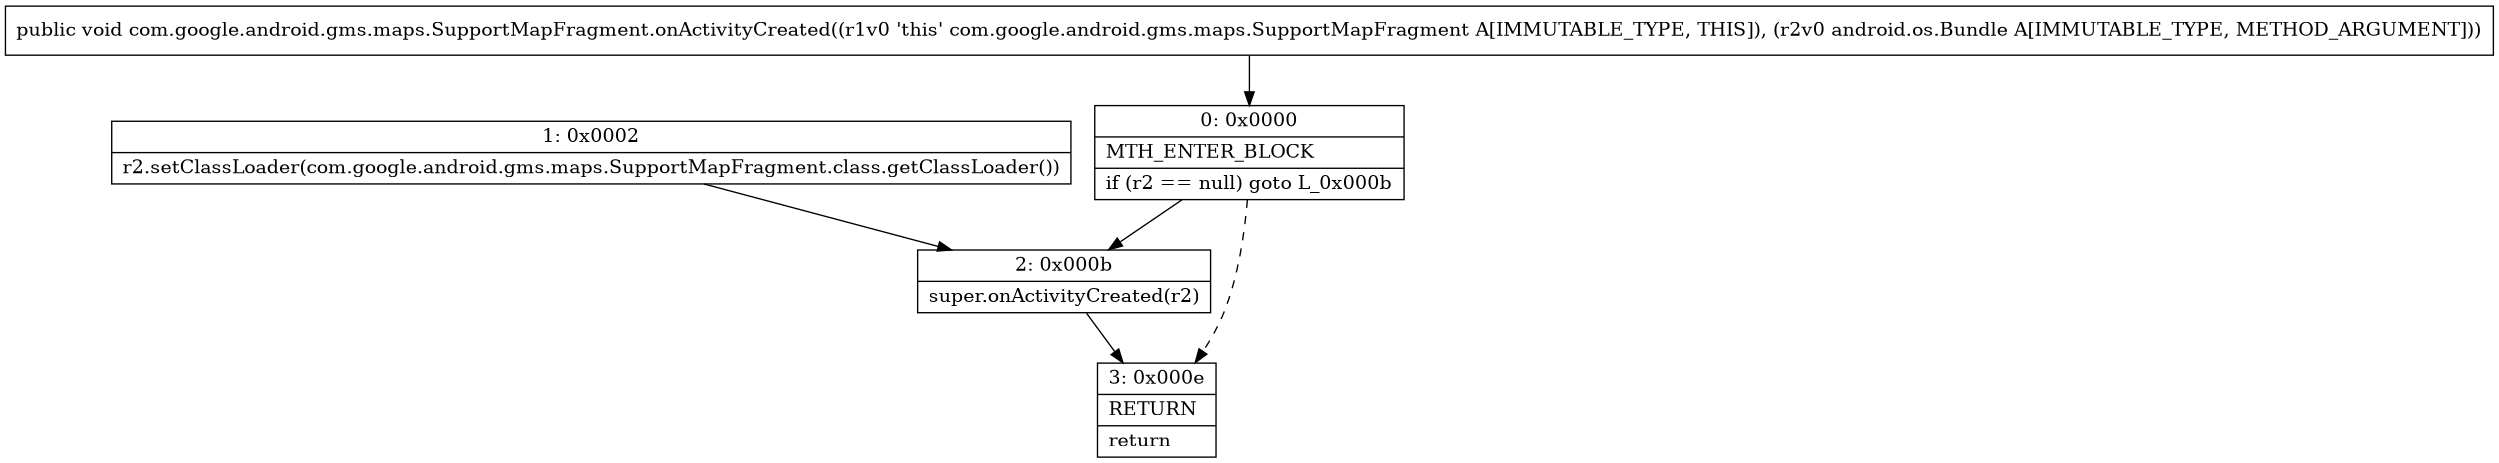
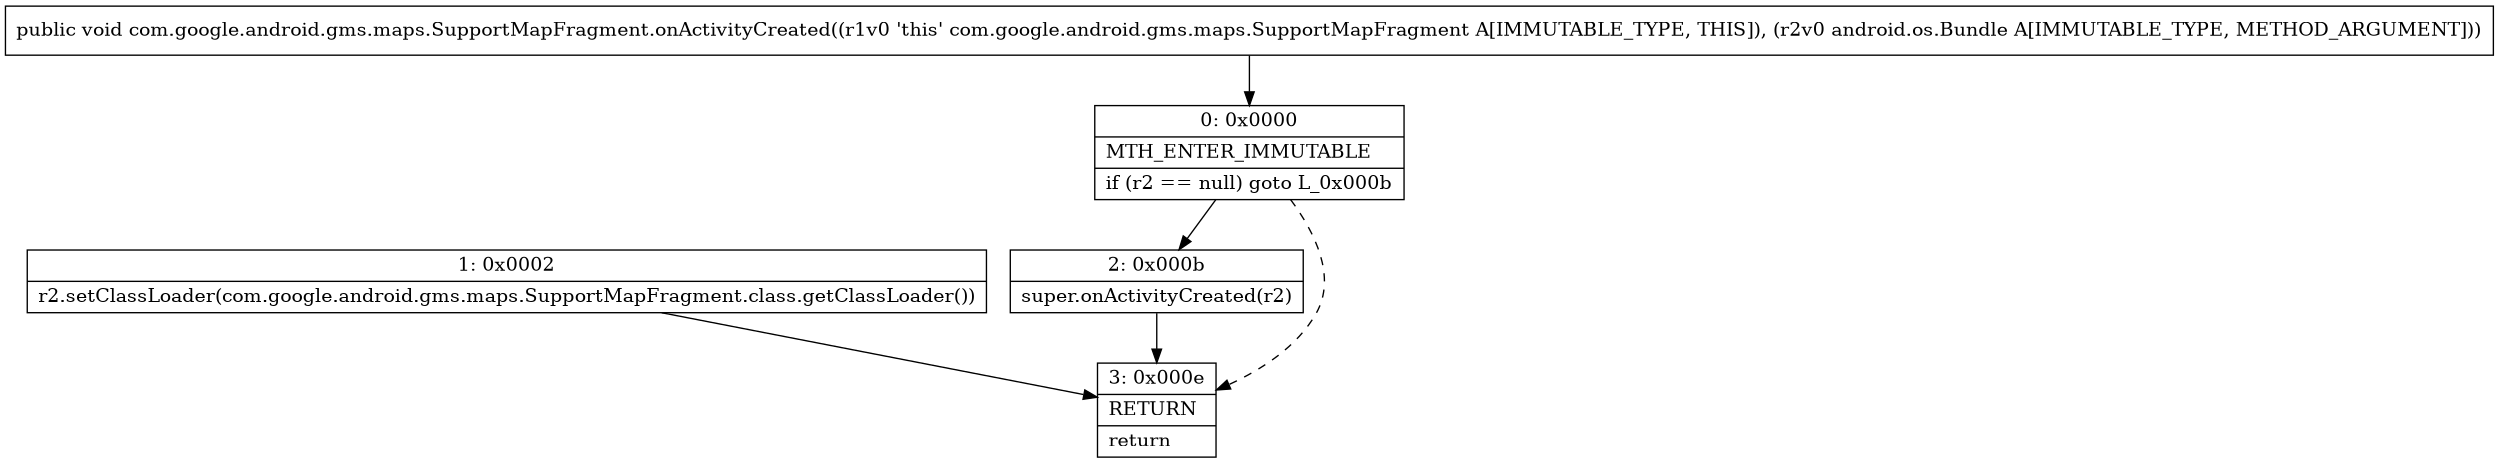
(1211, 152) -> (1239, 152)
(821, 215) -> (873, 354)
